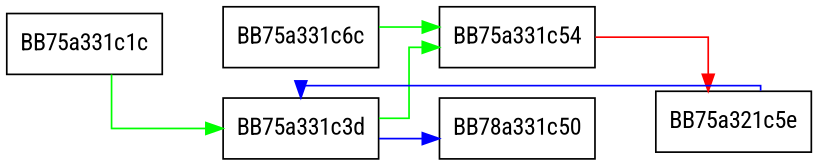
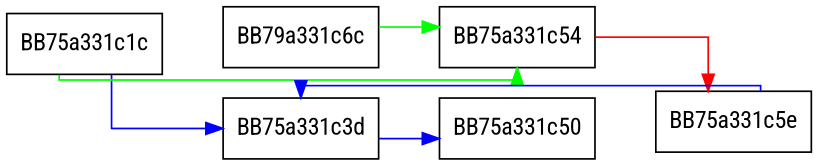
(301, 37) -> (301, 37)
(409, 97) -> (286, 80)
(734, 122) -> (734, 122)
(132, 128) -> (132, 128)
(517, 128) -> (517, 128)
